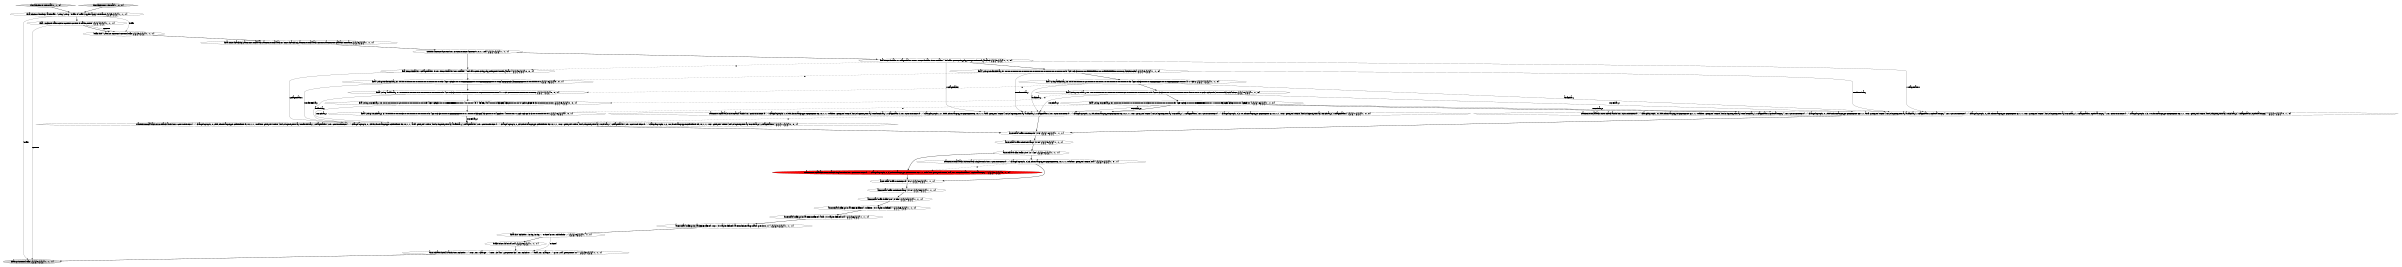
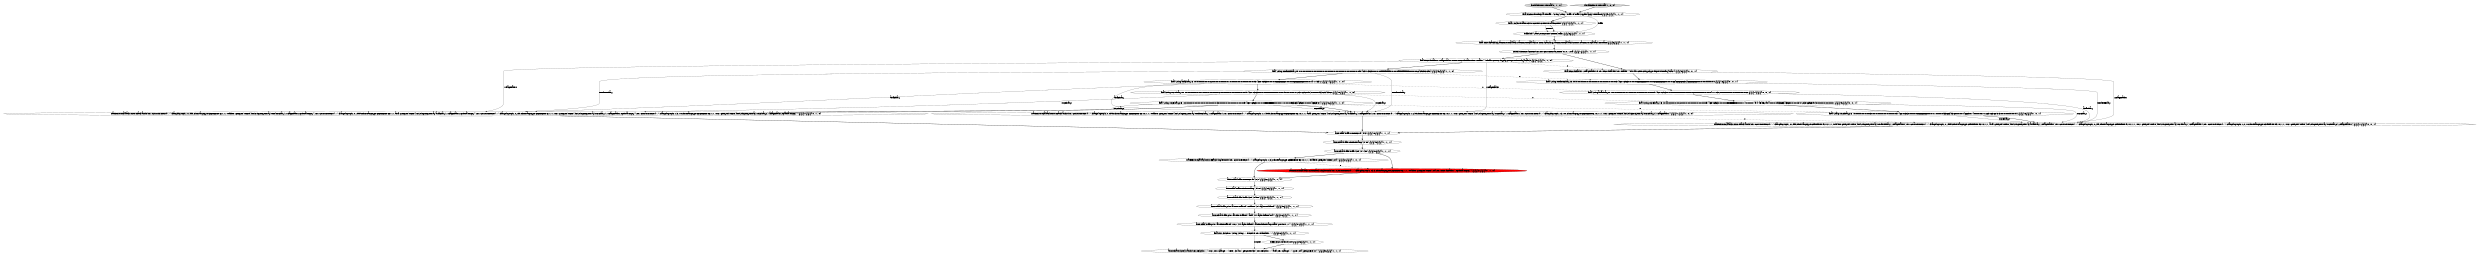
(46, 5) -> (1546, 5)
(32, 262) -> none
